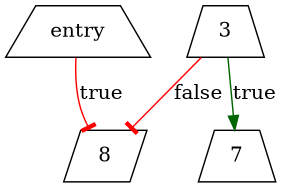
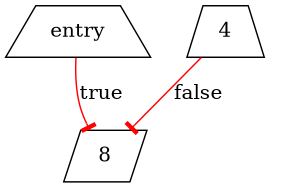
(226, 32) -> (226, 32)
(237, 156) -> none
